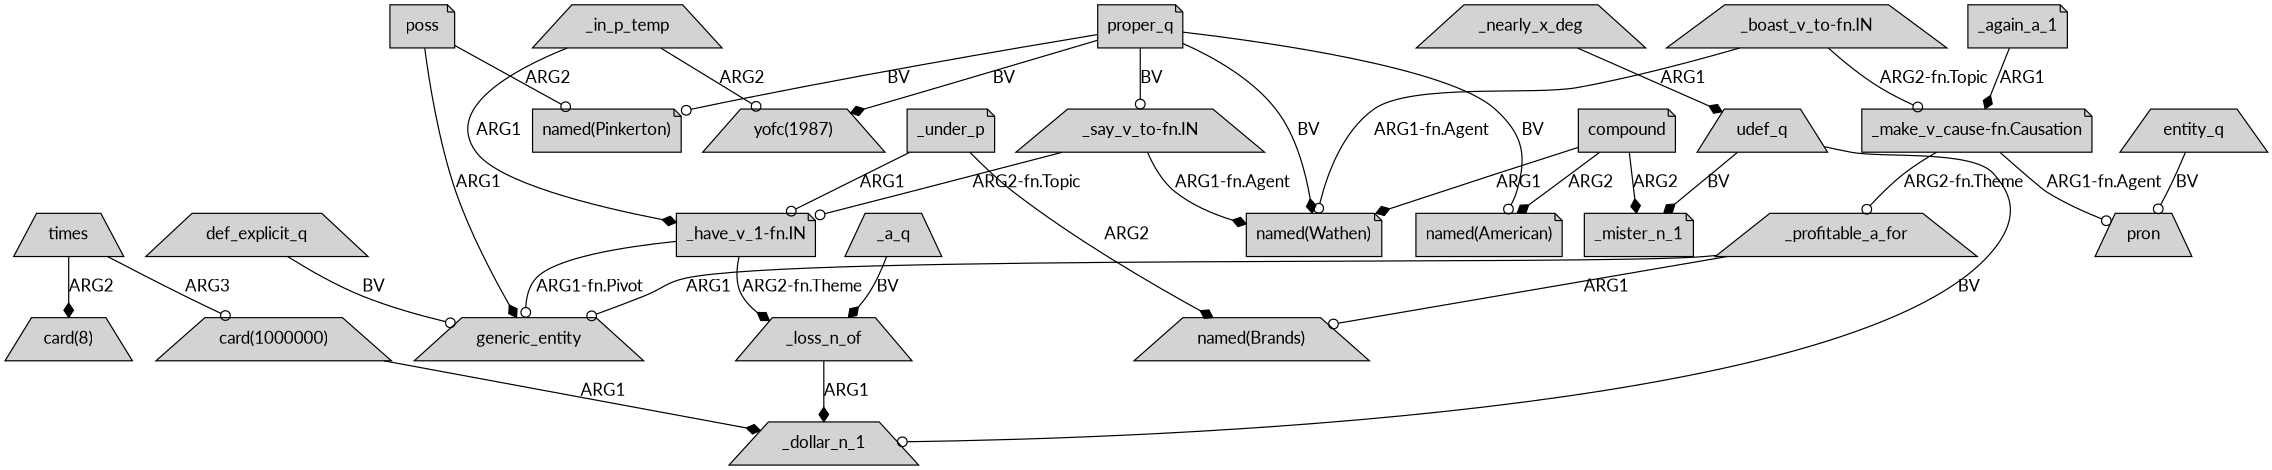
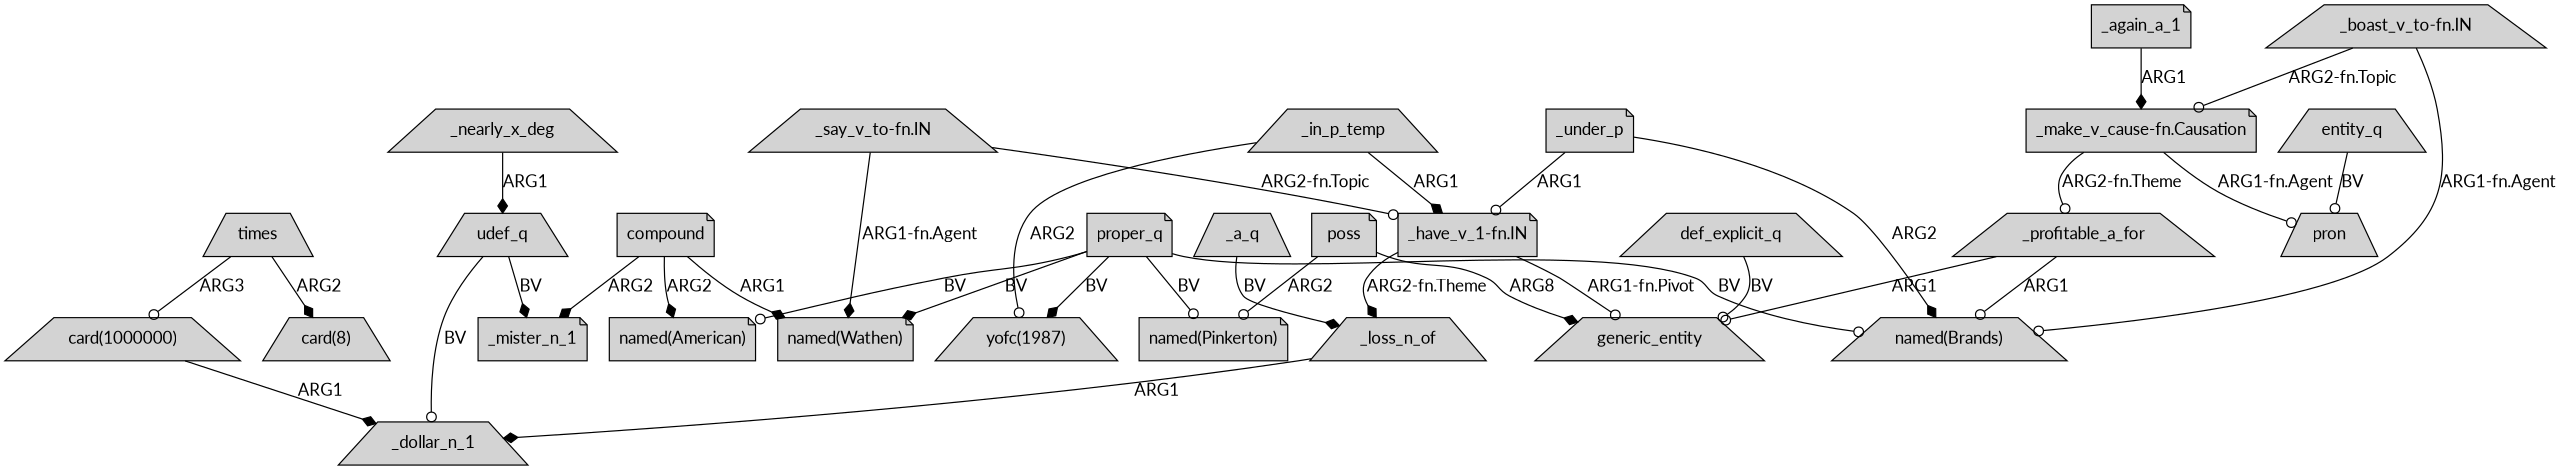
(1140, 74) -> (1502, 260)
(1503, 91) -> (2332, 282)
(479, 183) -> (1532, 287)
